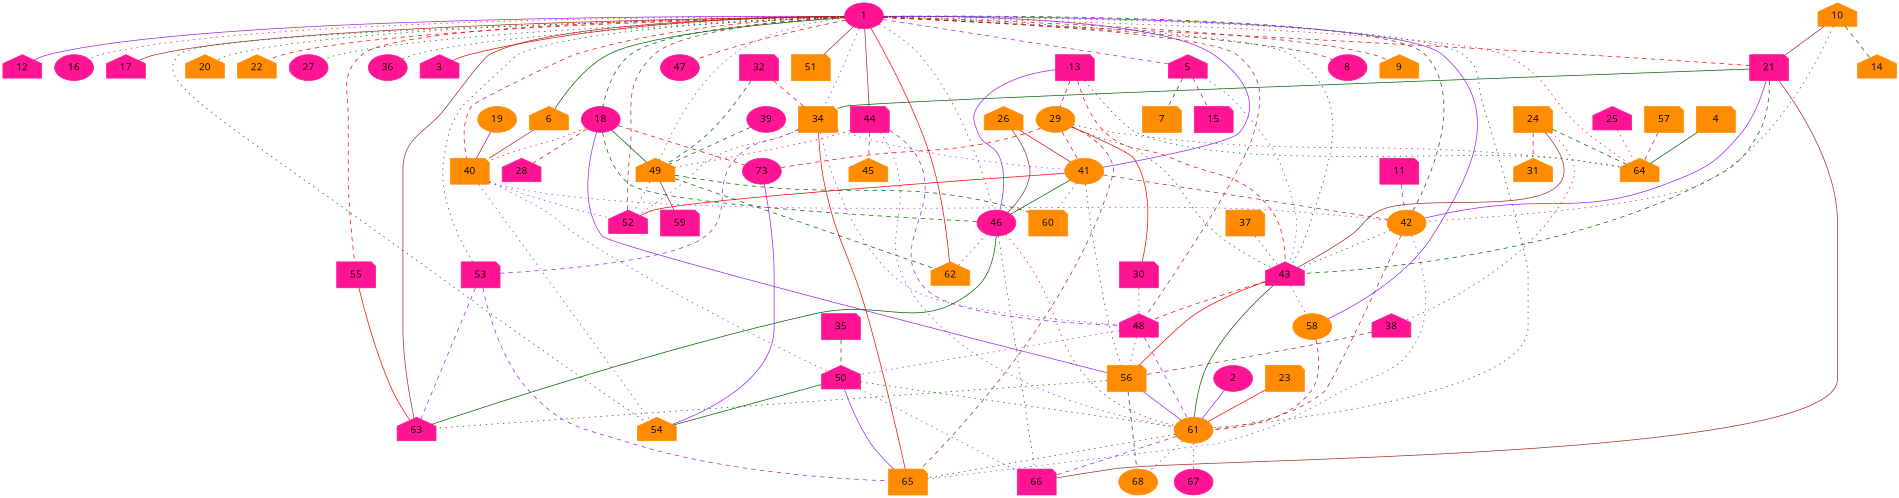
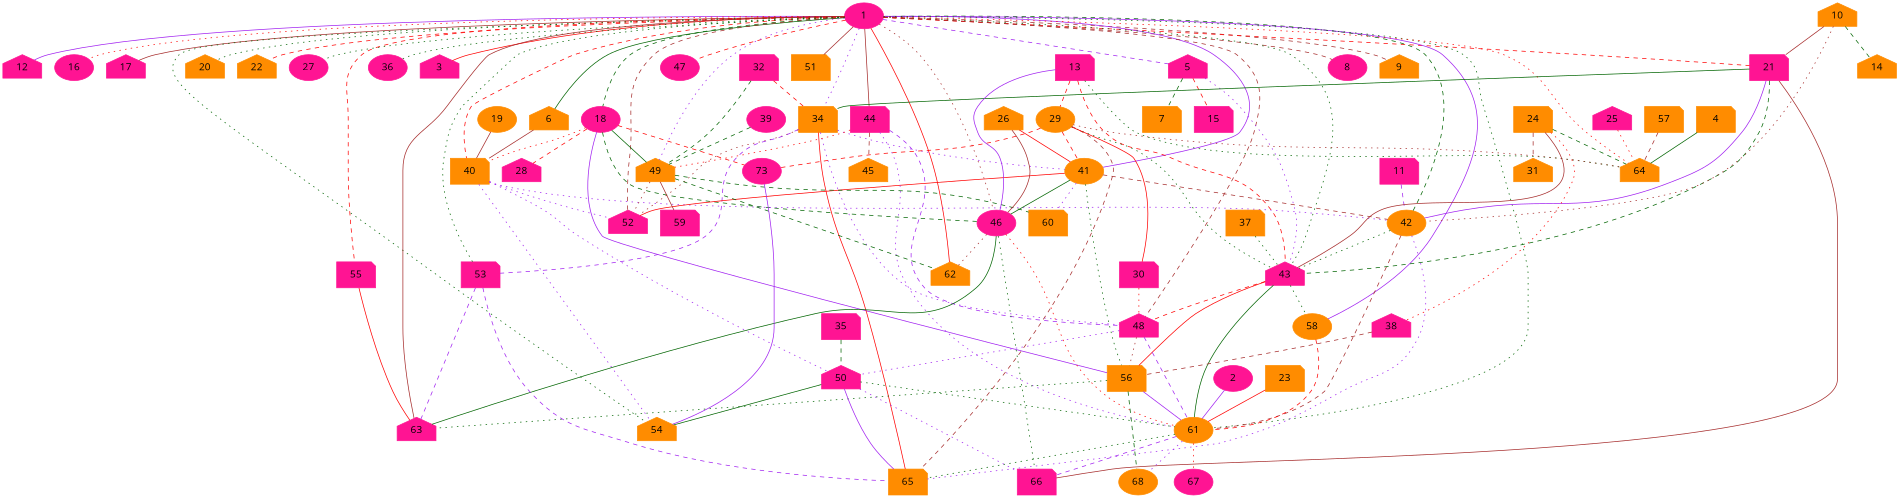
(1298, 300) -> (1298, 300)
